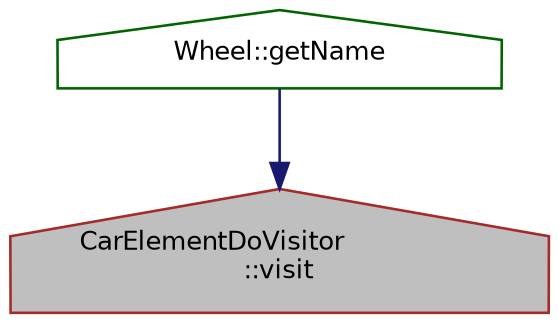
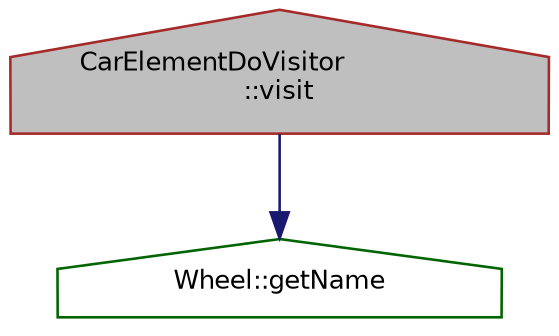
(280, 126) -> (280, 173)
